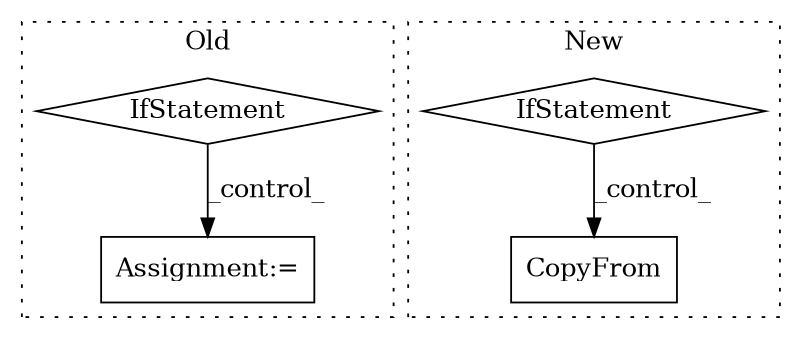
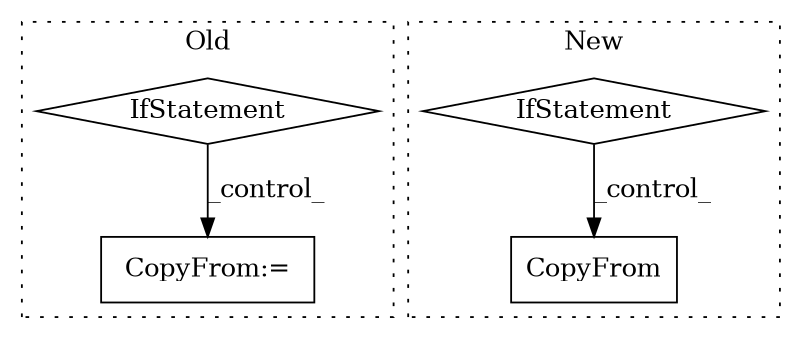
(208, 270) -> (208, 270)
